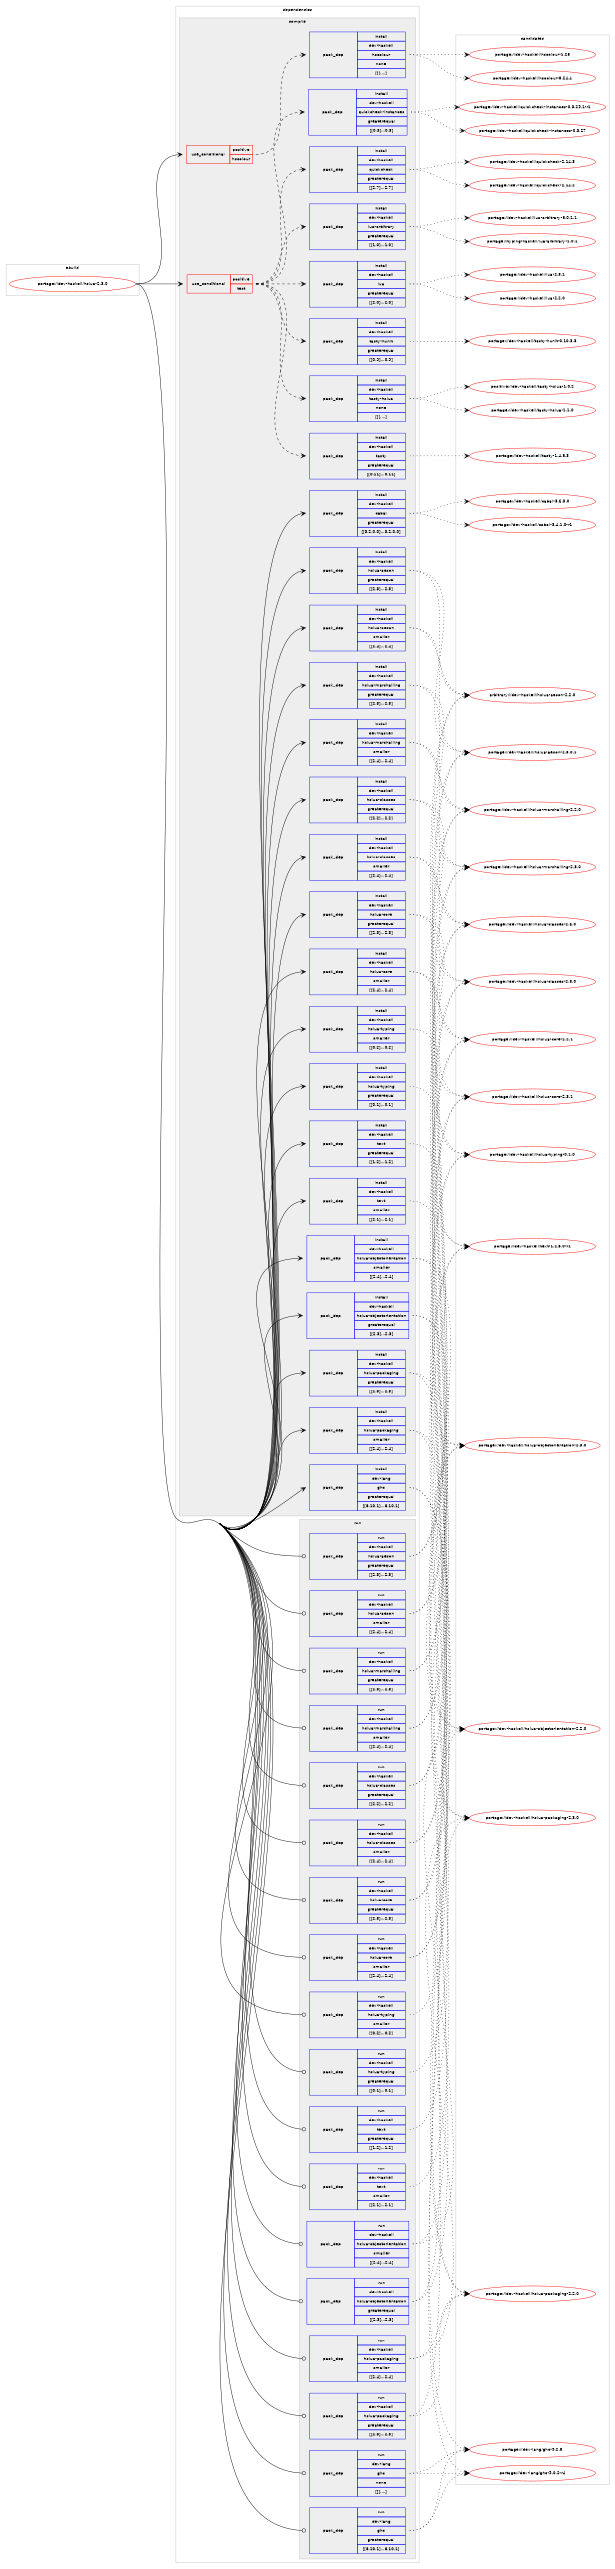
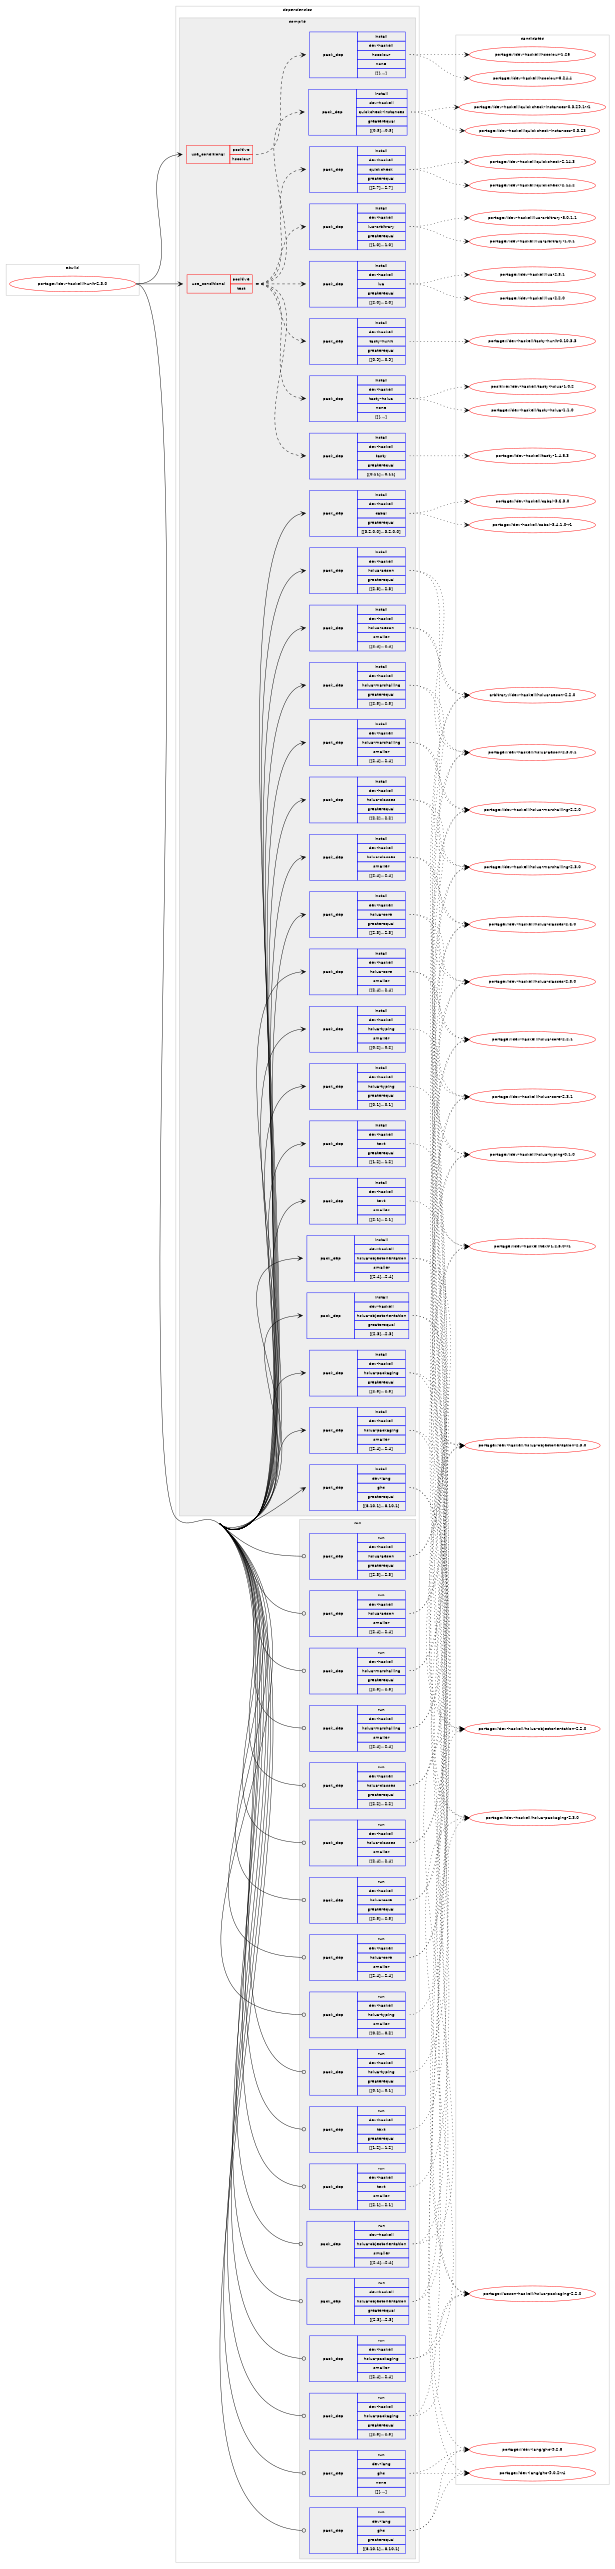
(533, 131) -> (533, 131)
(533, 242) -> (533, 242)
(73, 284) -> (73, 284)
(533, 2294) -> (533, 2294)
